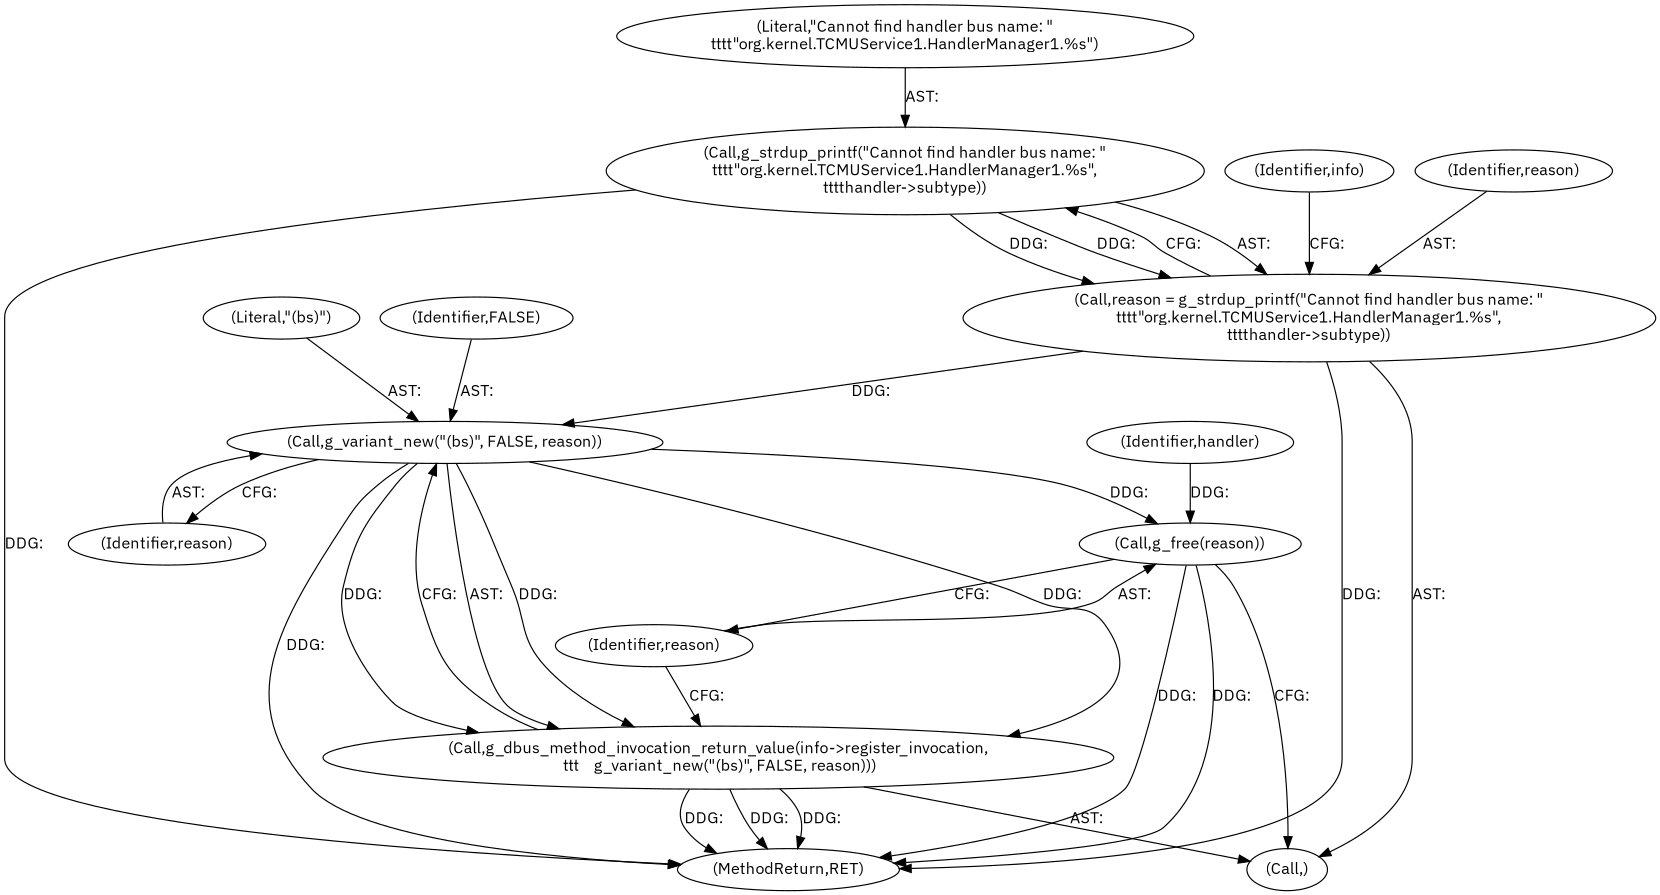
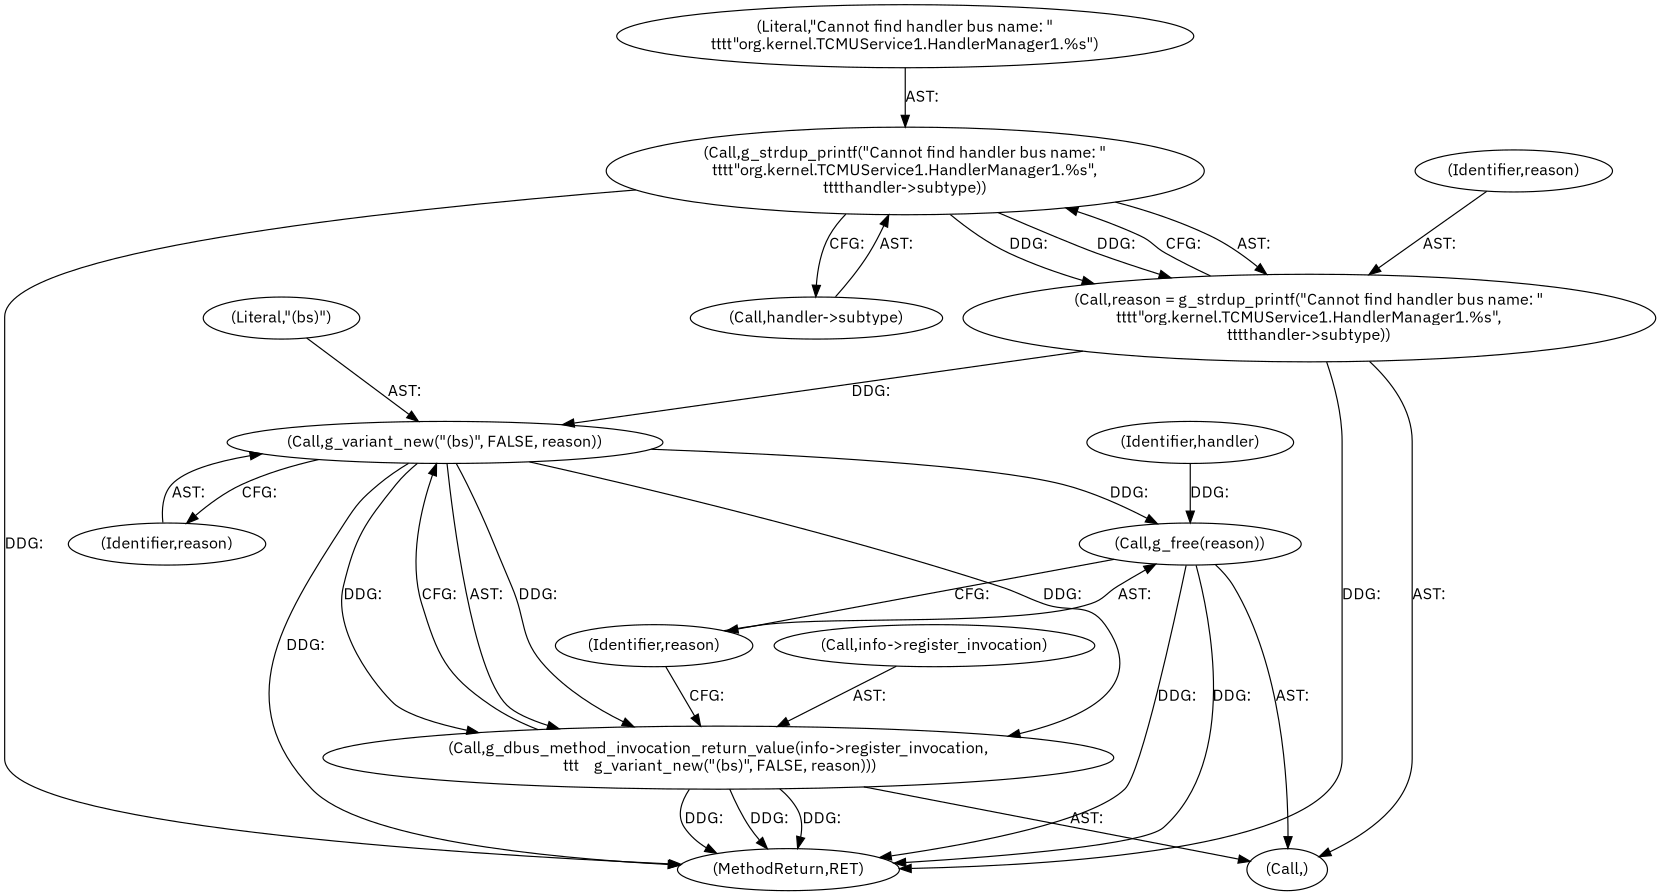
(1309, 171) -> none
(477, 318) -> none
none -> (816, 318)
none -> (934, 646)
(1294, 696) -> (1294, 696)
